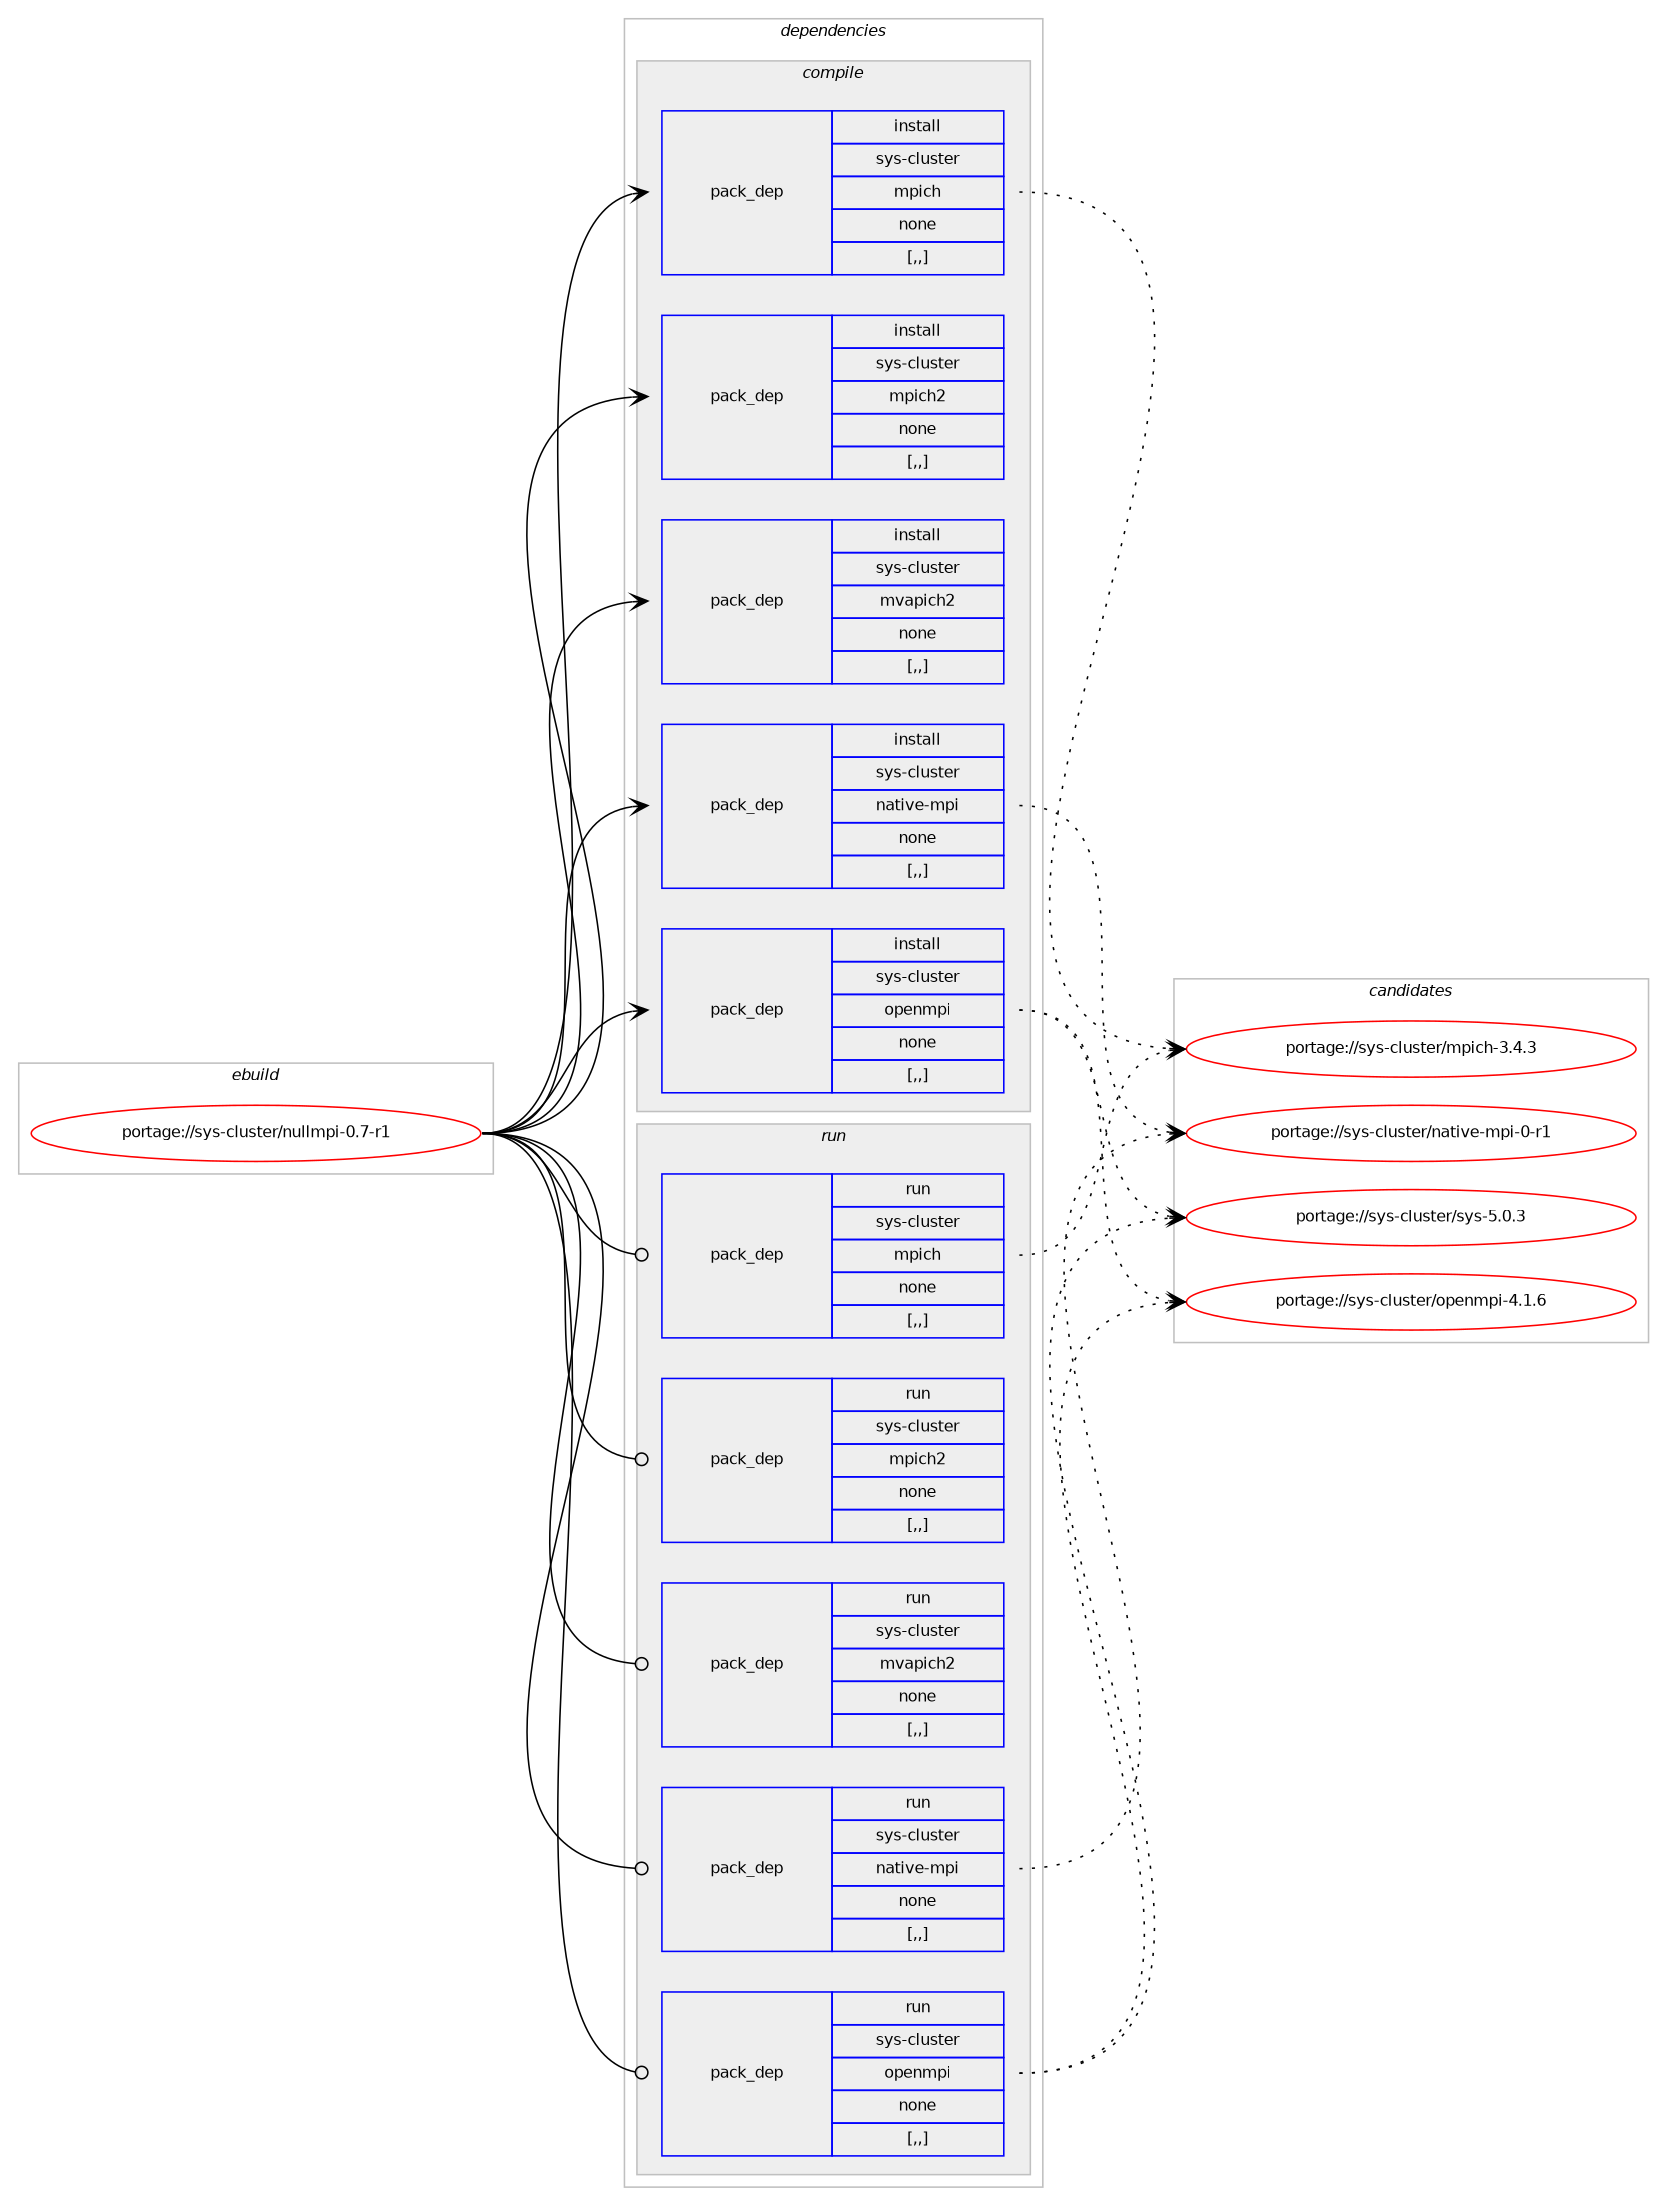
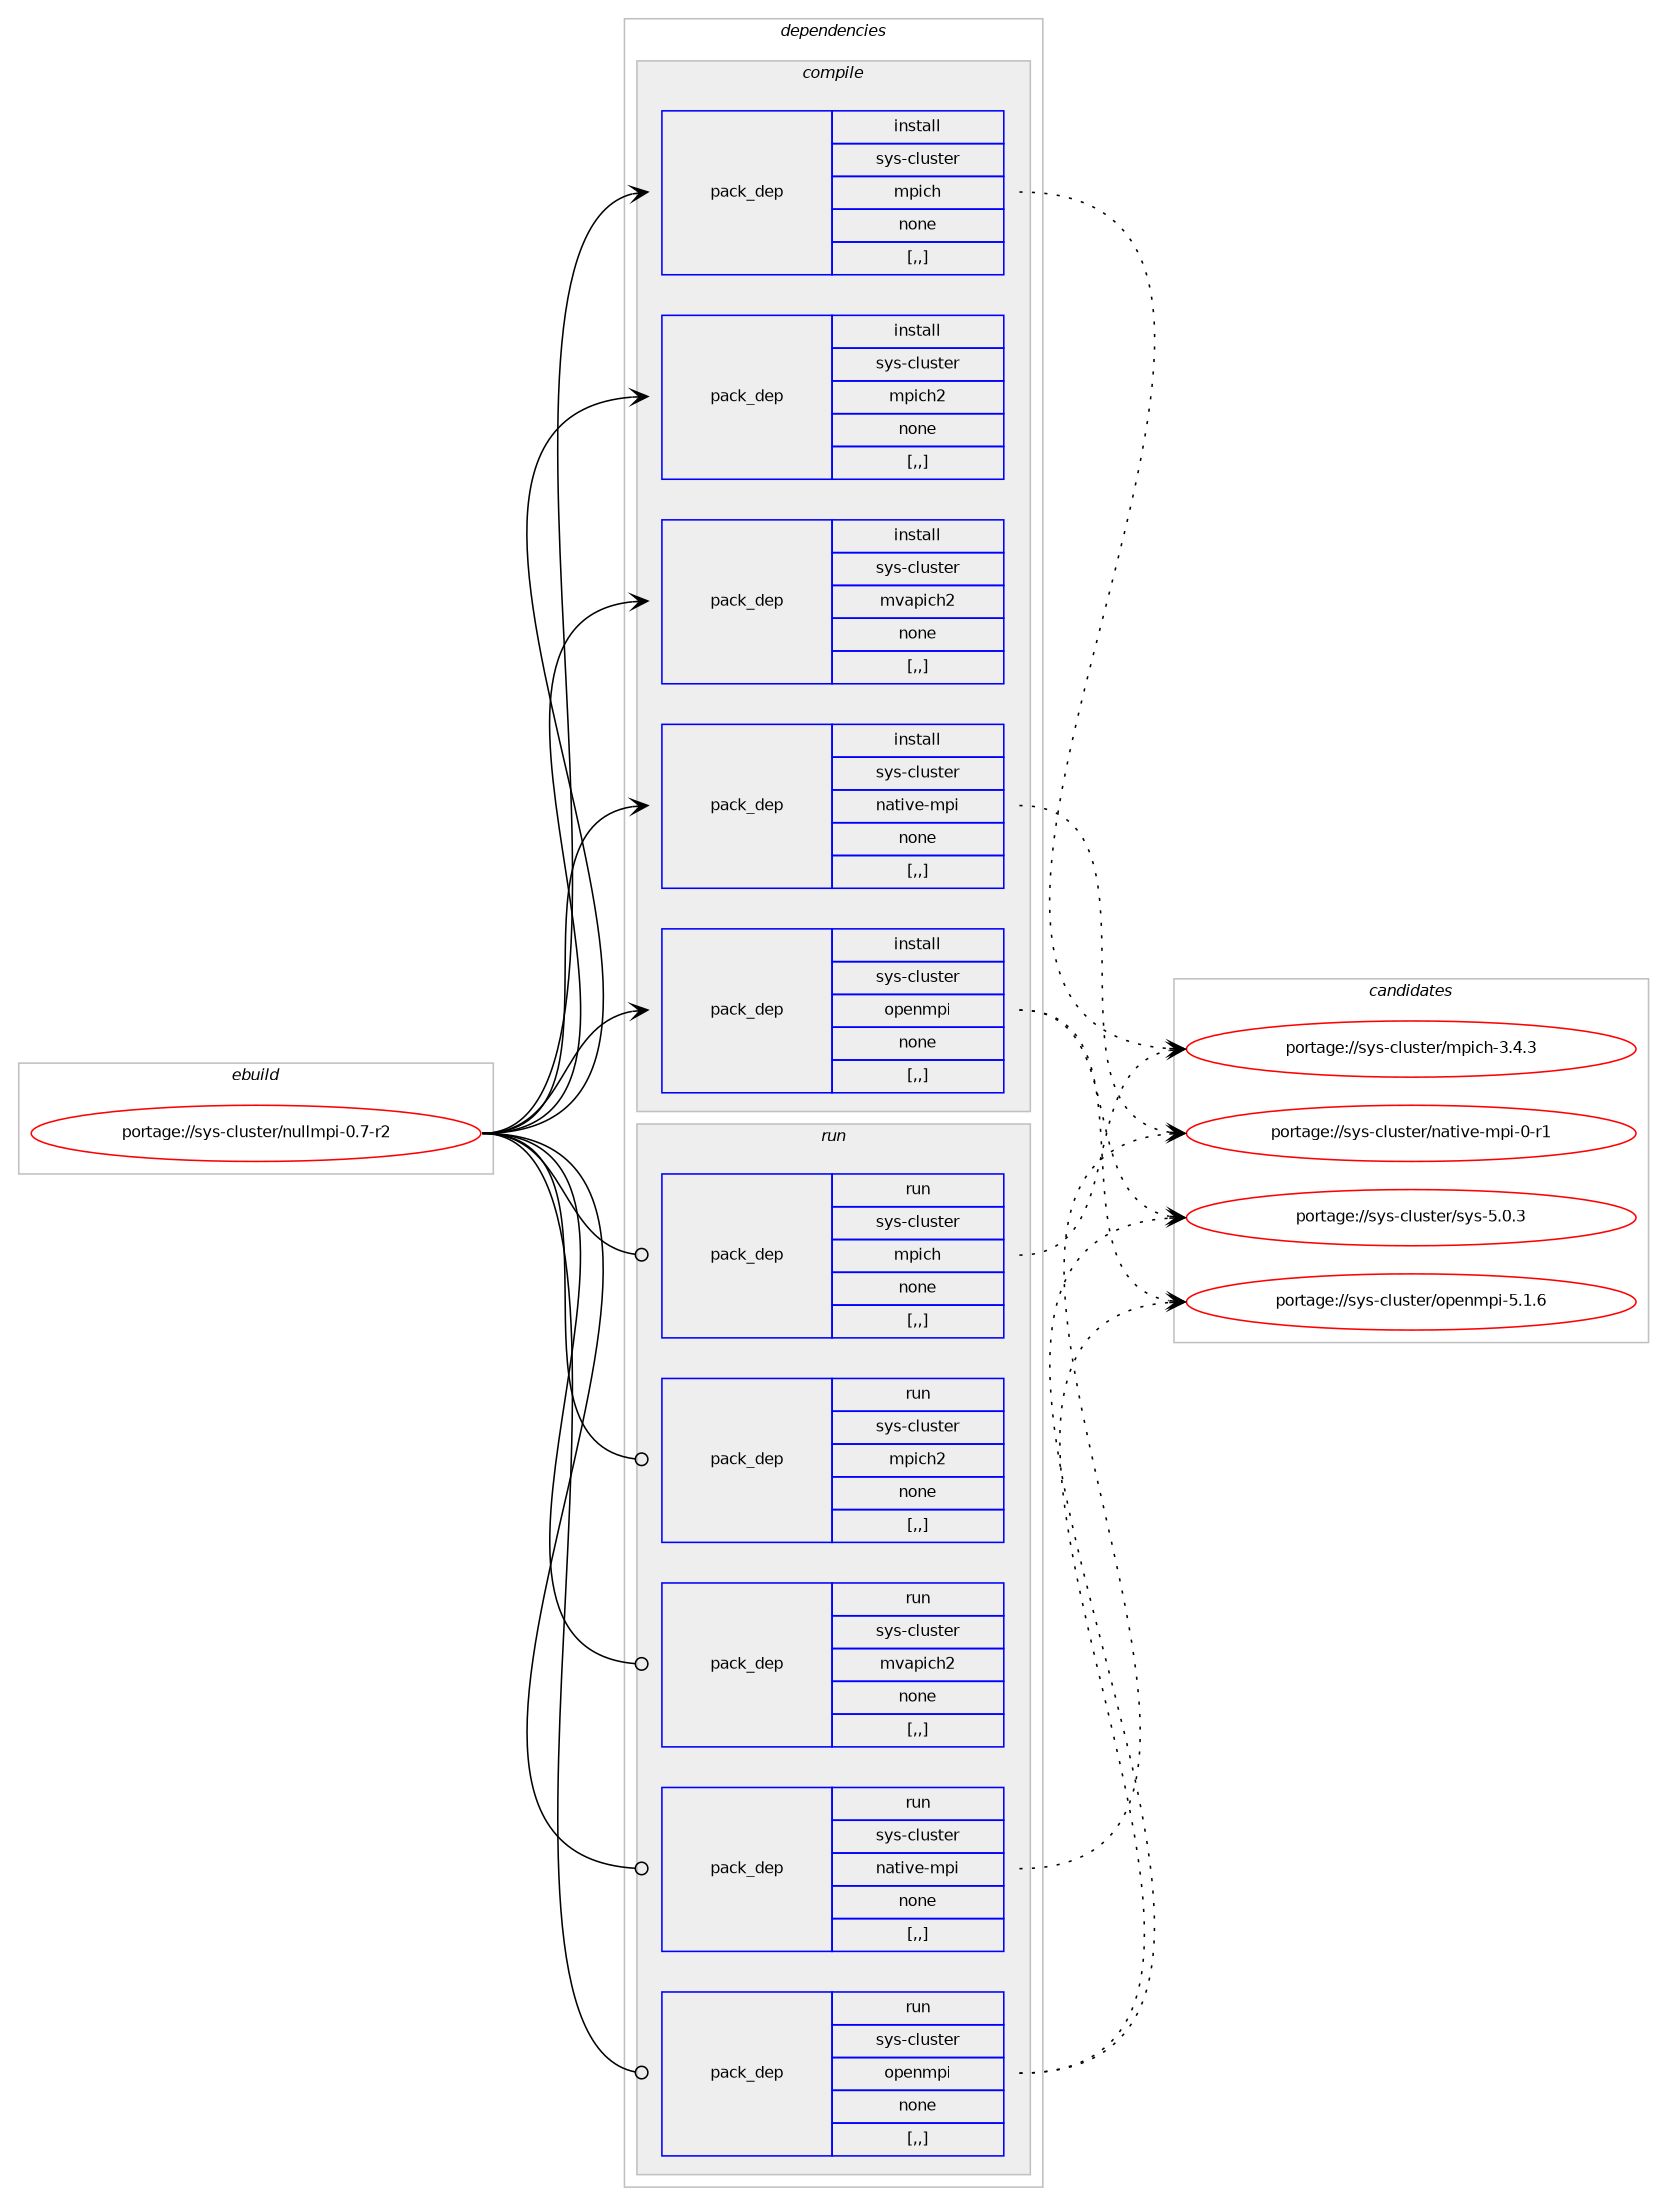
(256, 1133) -> (256, 1133)
(1411, 1302) -> (1411, 1302)
